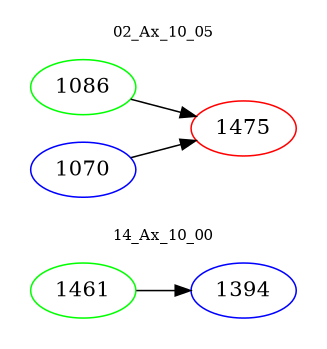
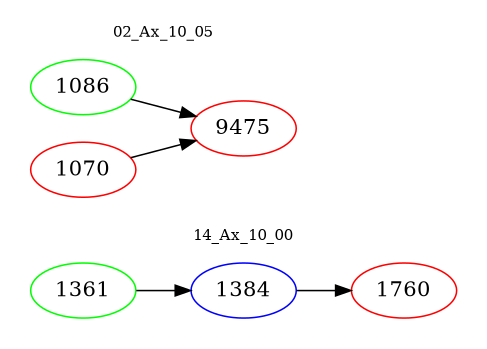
(244, 128) -> (244, 128)
(83, 170) -> (83, 170)
(83, 291) -> (83, 291)
(244, 291) -> (244, 291)
none -> (404, 291)
